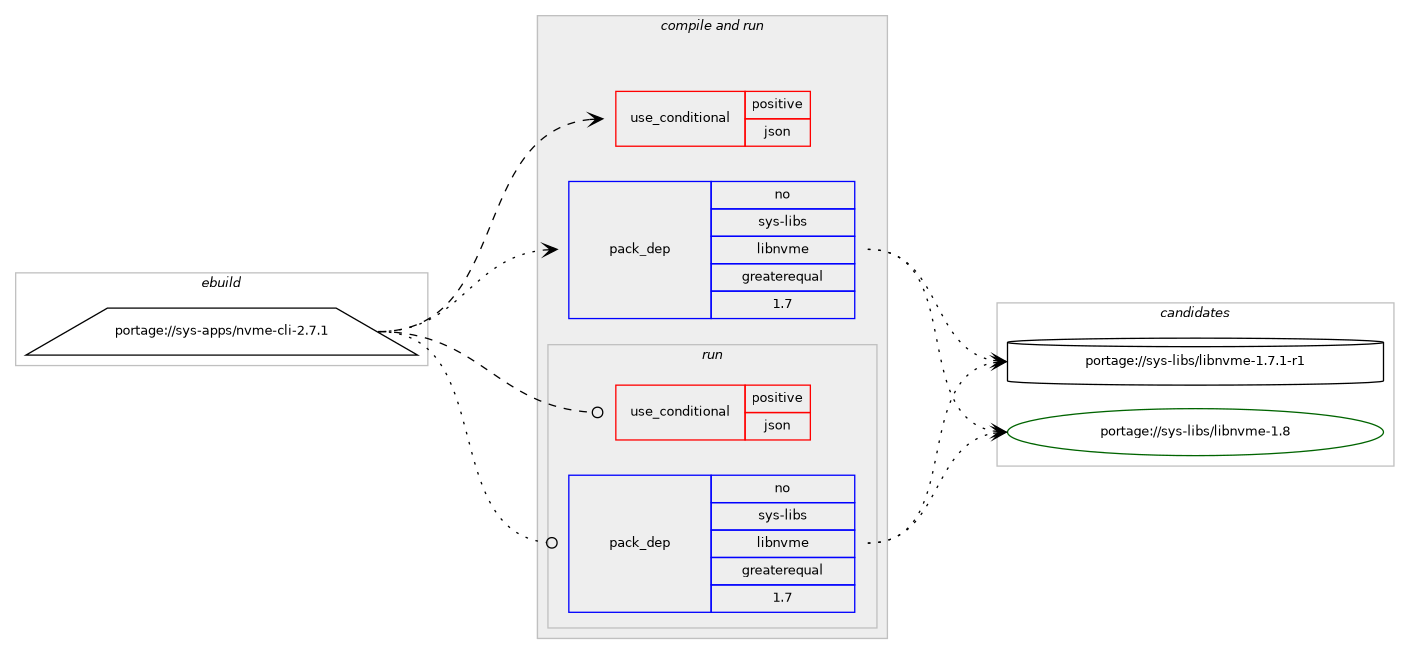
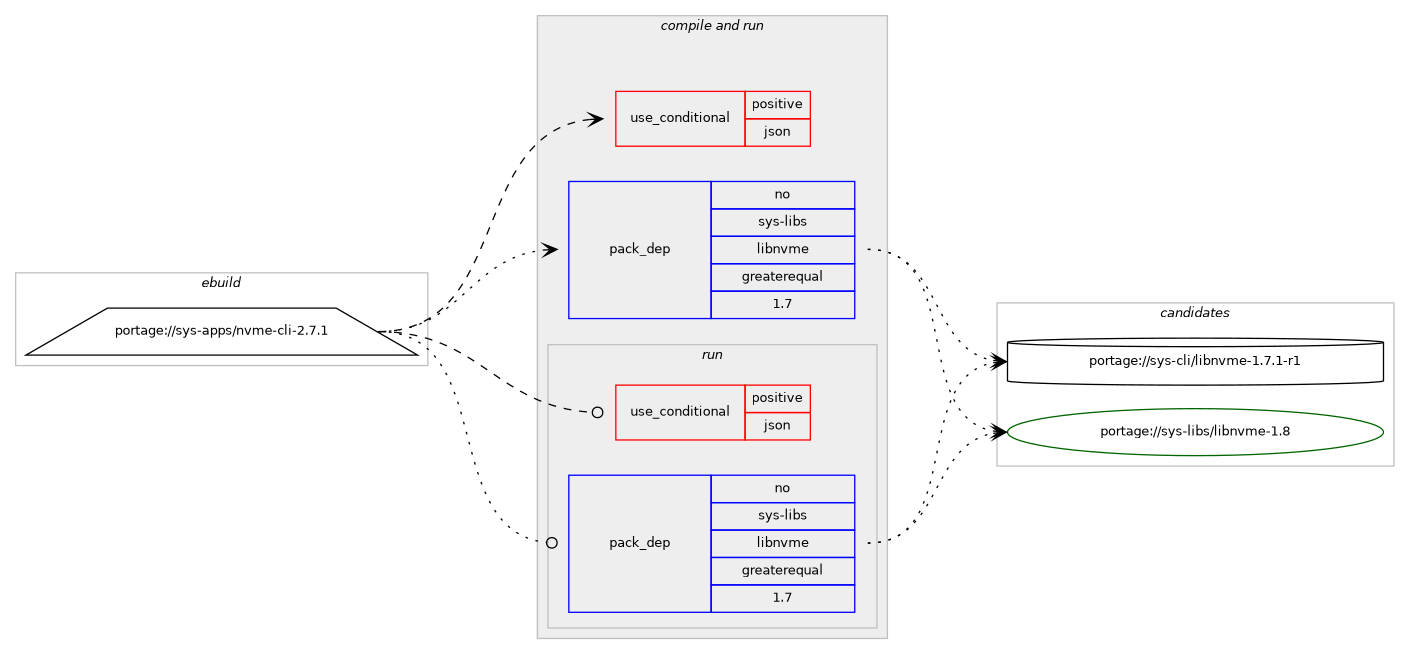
(1195, 362) -> (1195, 362)
